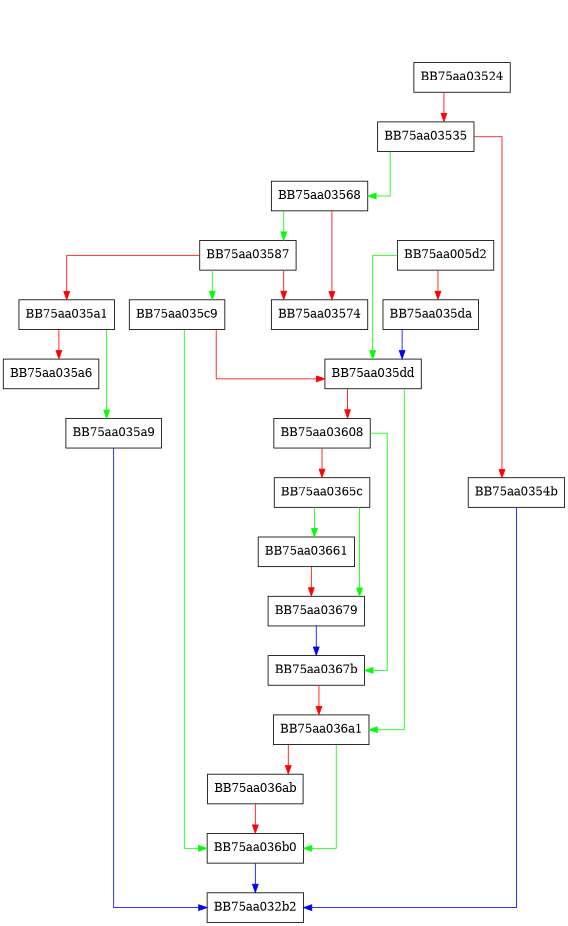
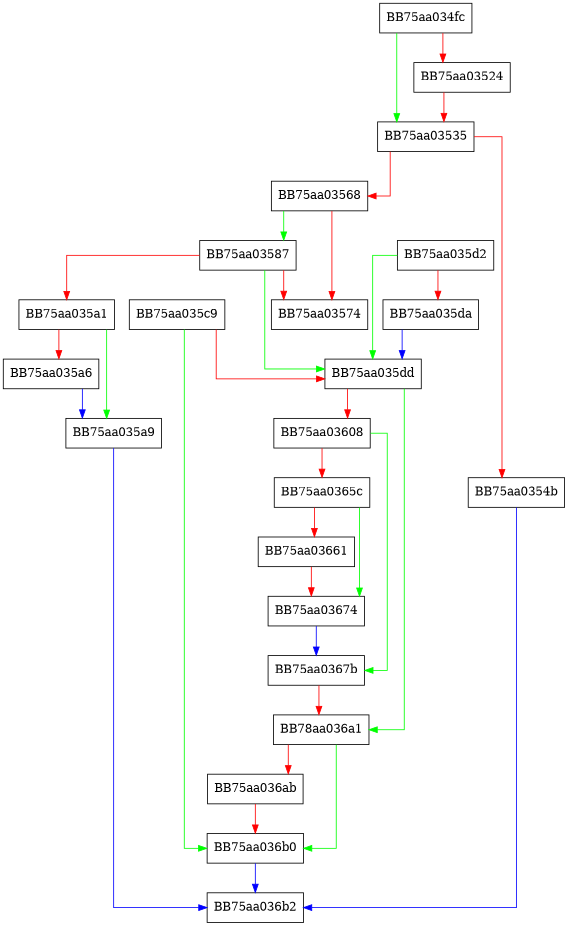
none -> (426, 18)
(390, 181) -> (390, 181)
(446, 255) -> (446, 255)
(212, 281) -> (265, 345)
none -> (82, 399)
(314, 518) -> (314, 518)
(316, 611) -> (316, 611)
(321, 730) -> (321, 730)
(255, 908) -> (255, 908)
